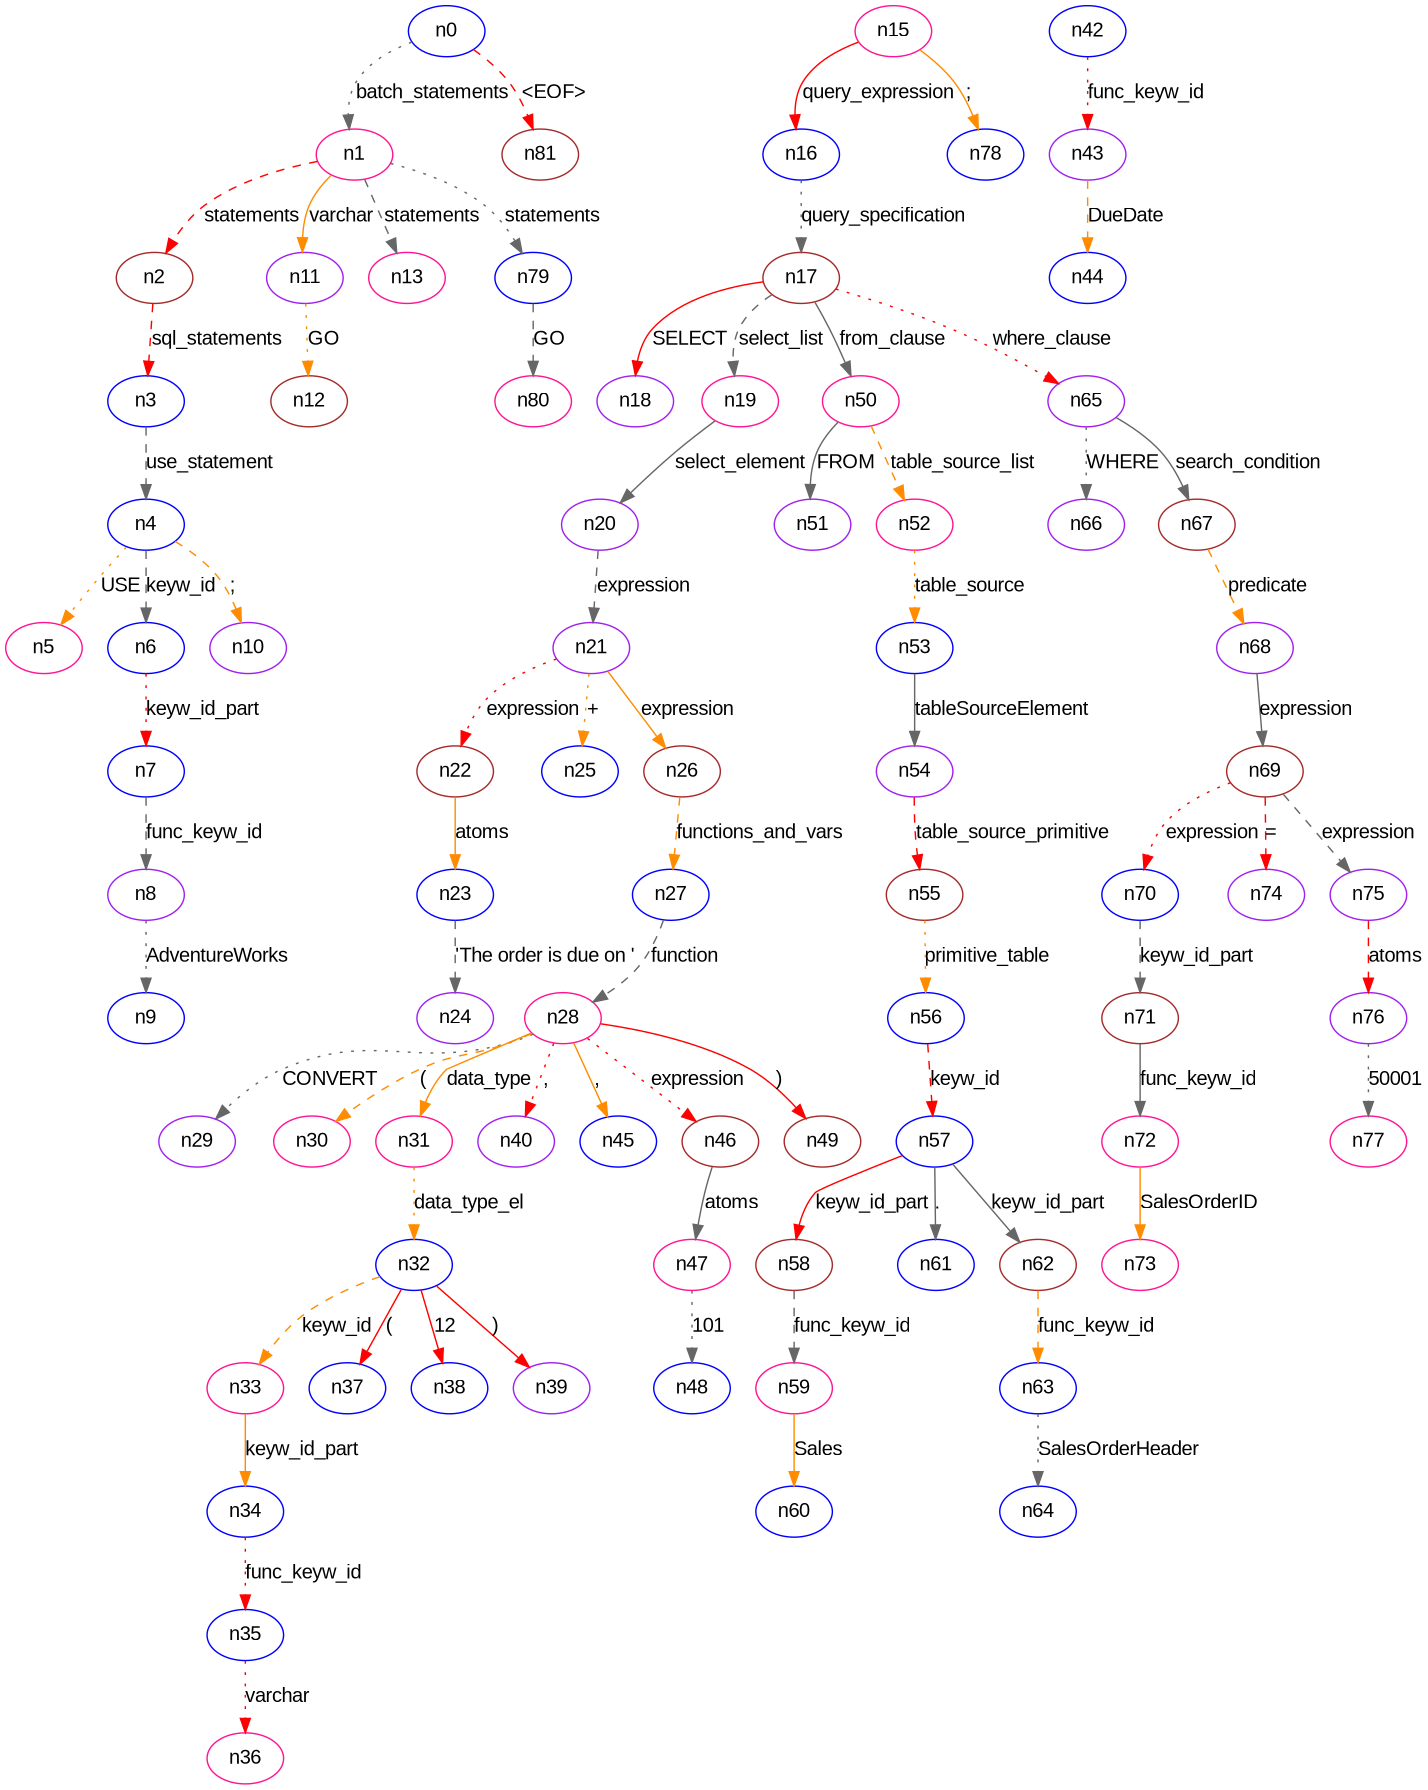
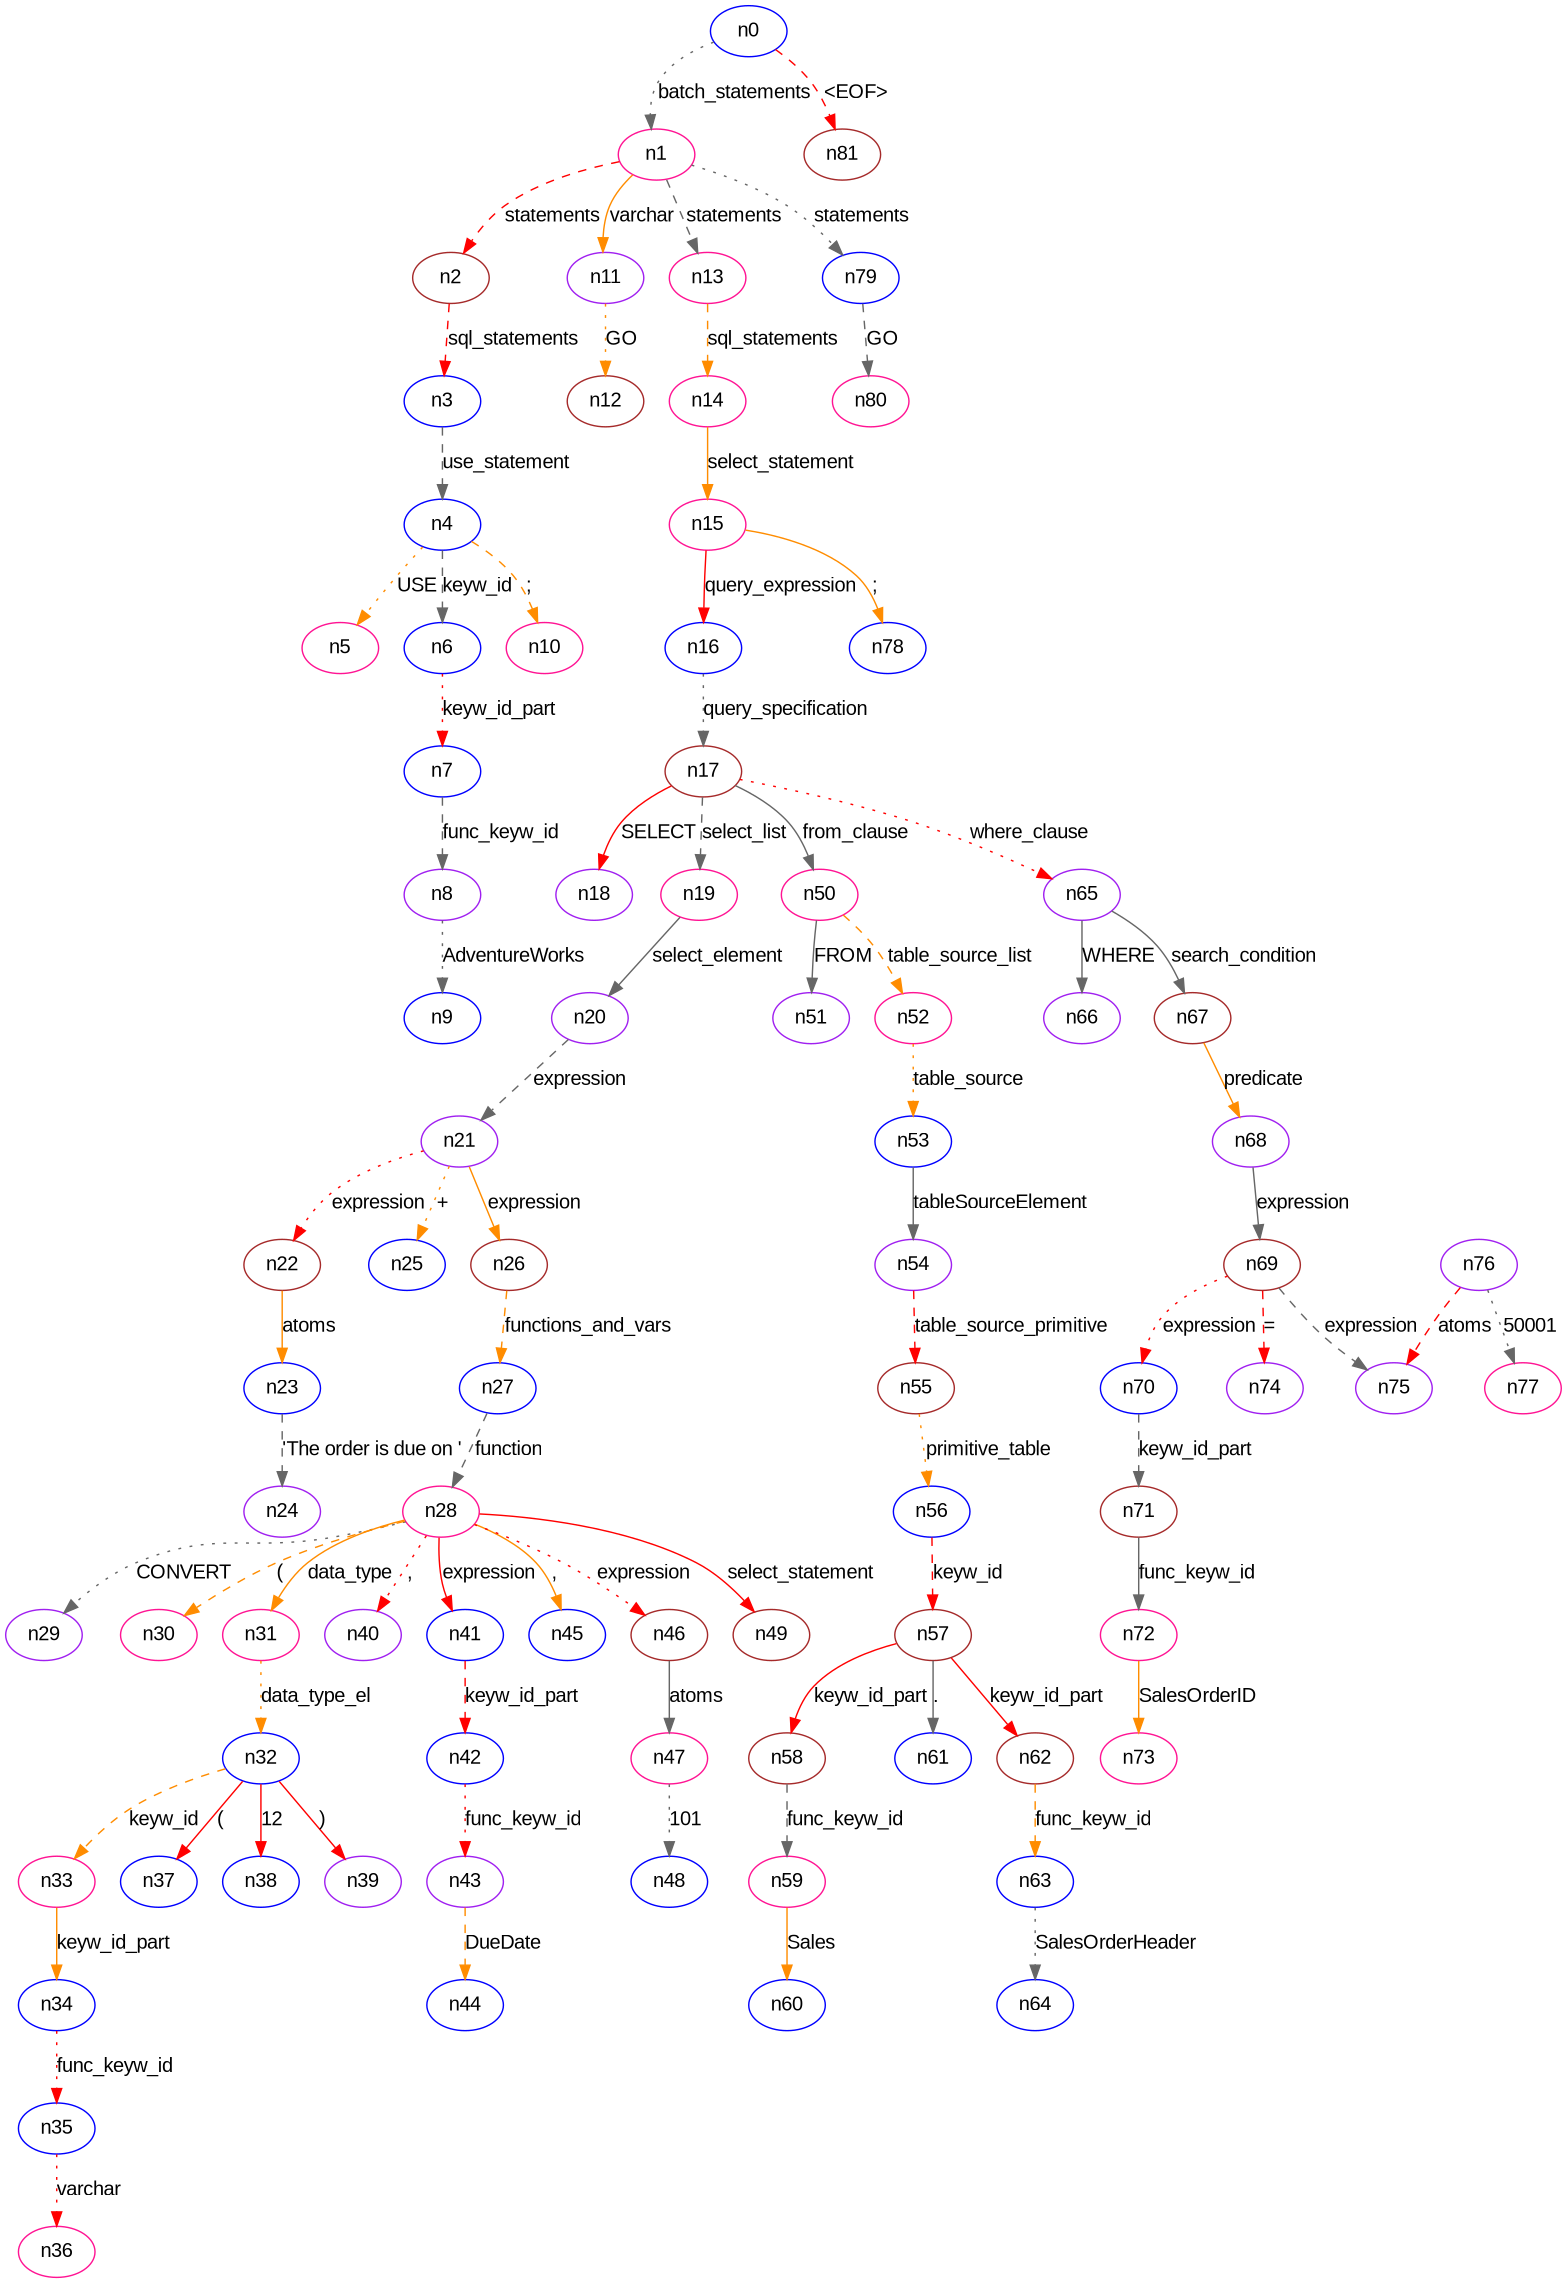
none -> (708, 401)
(1086, 456) -> (1082, 949)
(1223, 580) -> (1219, 1073)
(248, 648) -> (545, 648)
(1368, 949) -> (1436, 1319)
(779, 1080) -> (800, 1573)
(934, 1142) -> (933, 1635)
(982, 1198) -> (980, 1691)
none -> (465, 1635)
